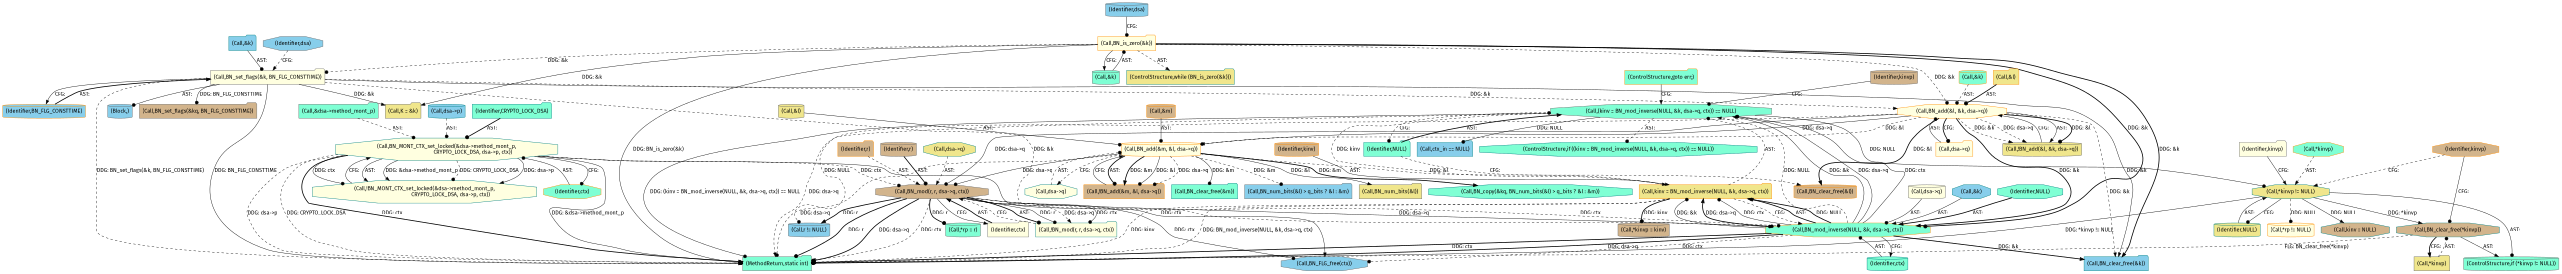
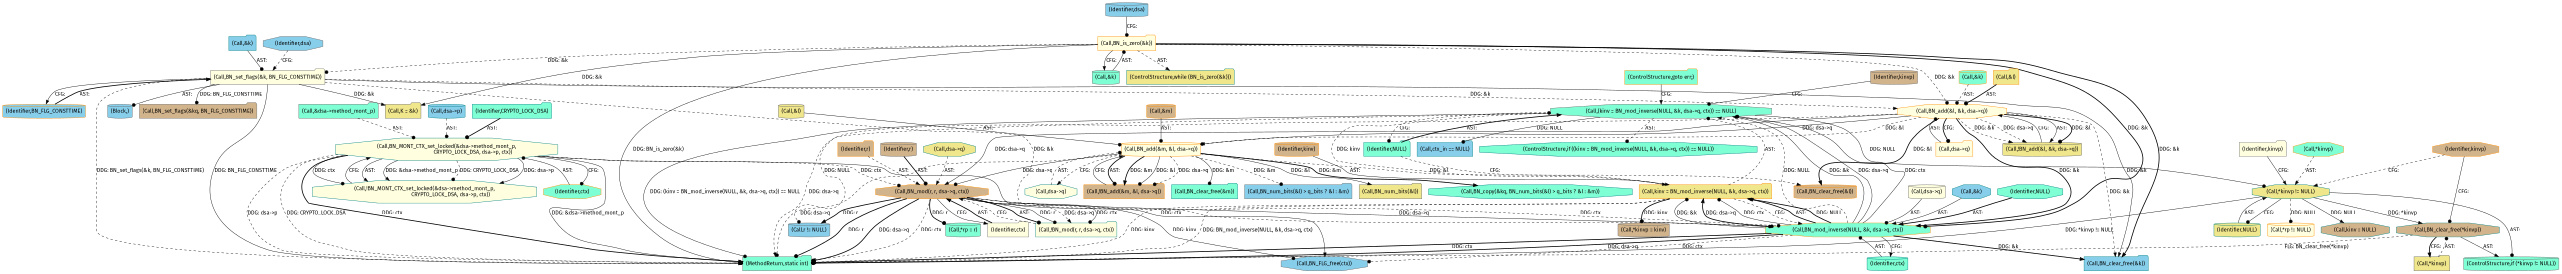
(1365, 132) -> (1365, 132)
(932, 192) -> (932, 192)
(1185, 230) -> (1185, 230)
